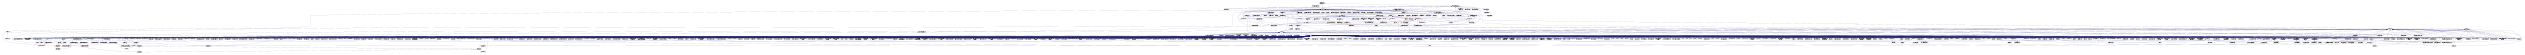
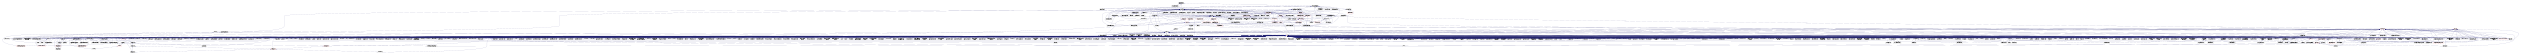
(1156, 39) -> none
